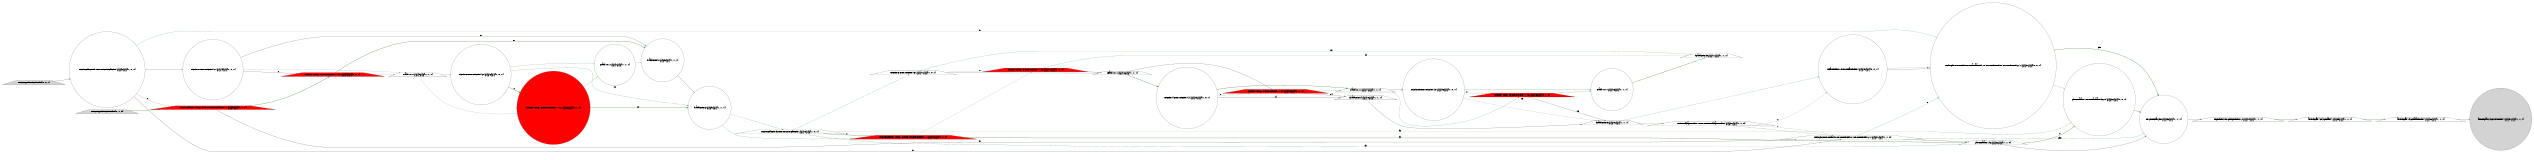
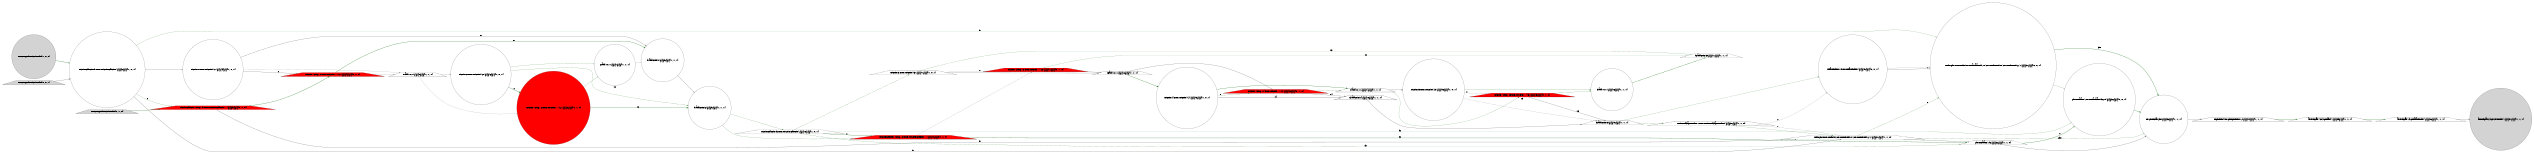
none -> (34, 57)
